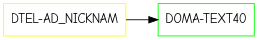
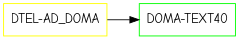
(65, 20) -> (55, 20)
